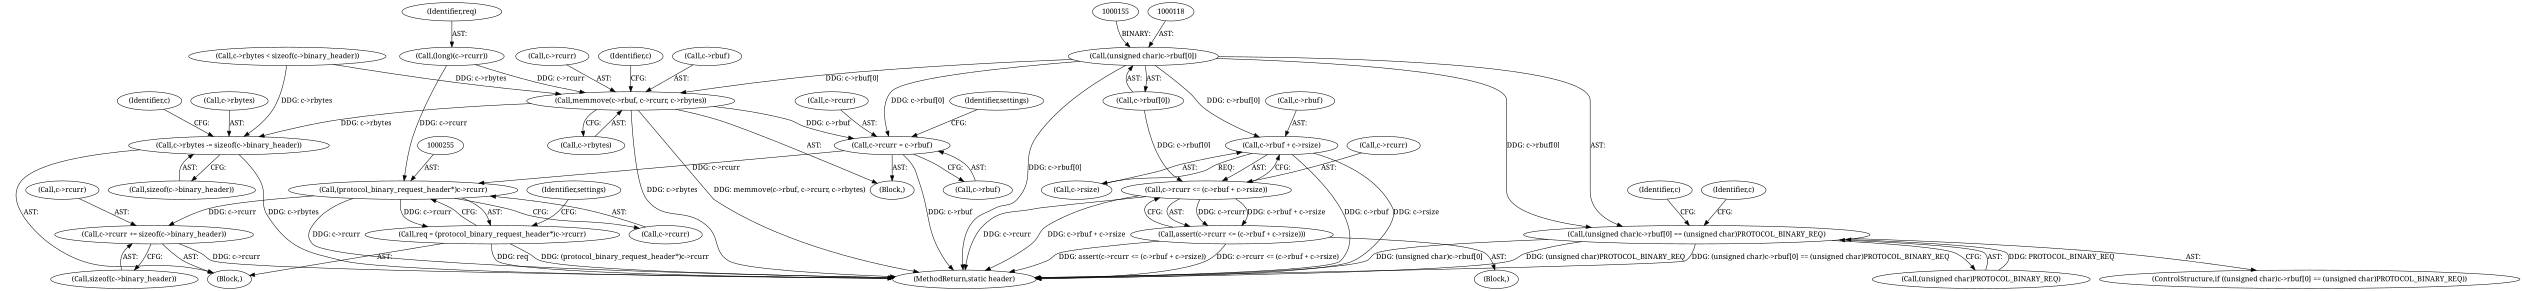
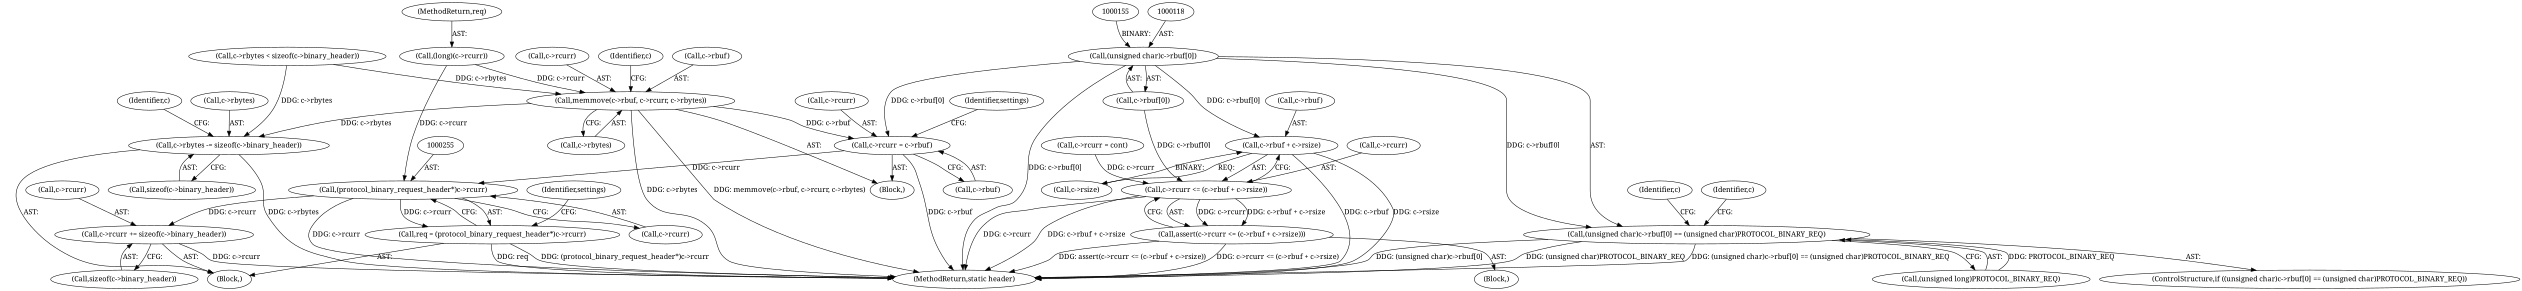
(452, 12) -> (452, 12)
(879, 70) -> none
none -> (1093, 146)
(1191, 168) -> (1191, 168)
(1981, 279) -> (1981, 279)
